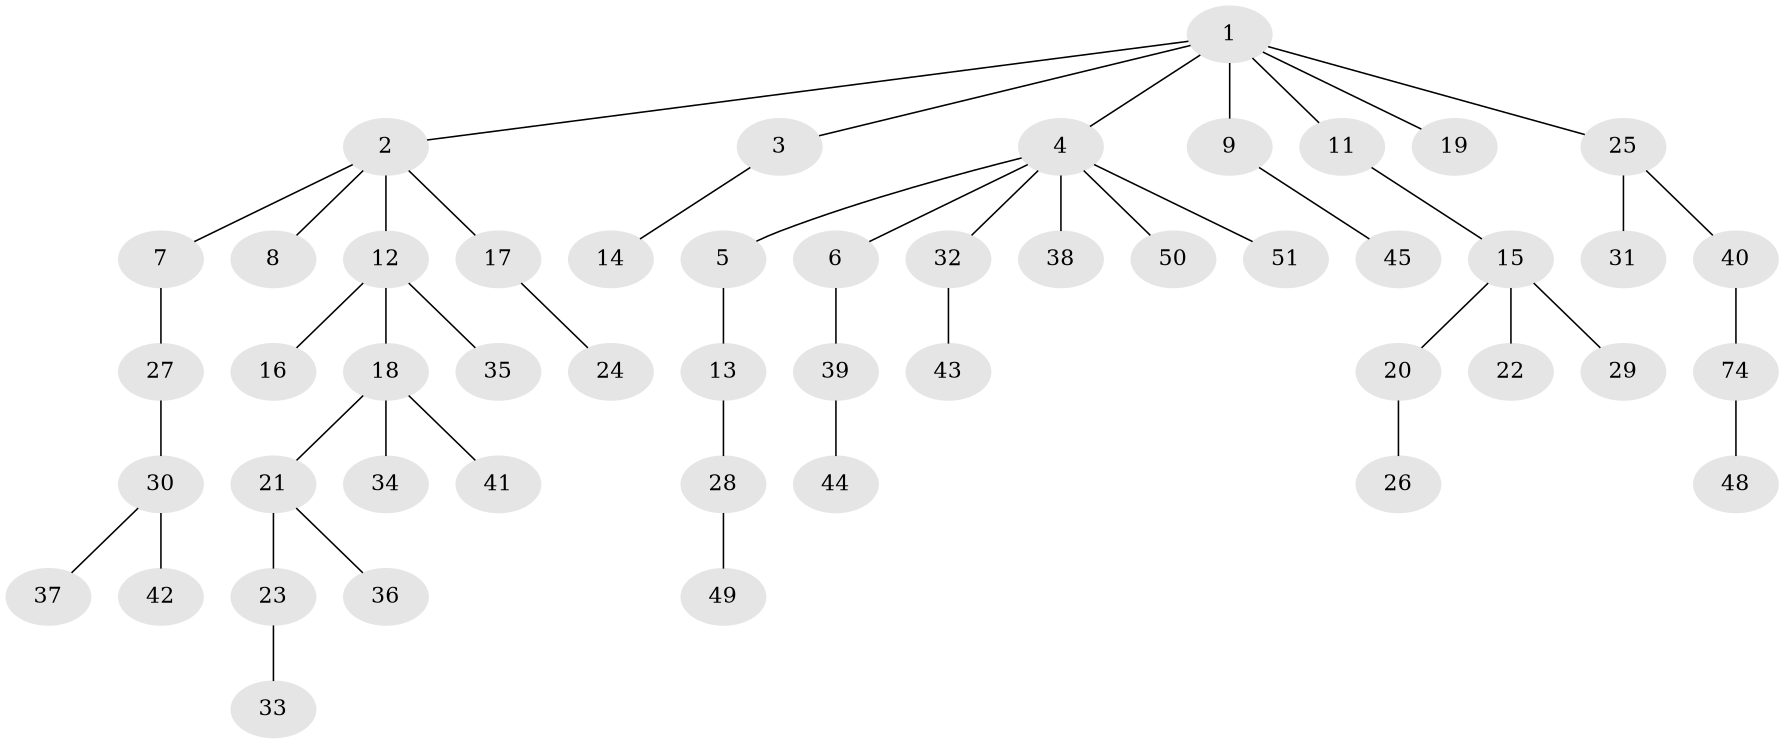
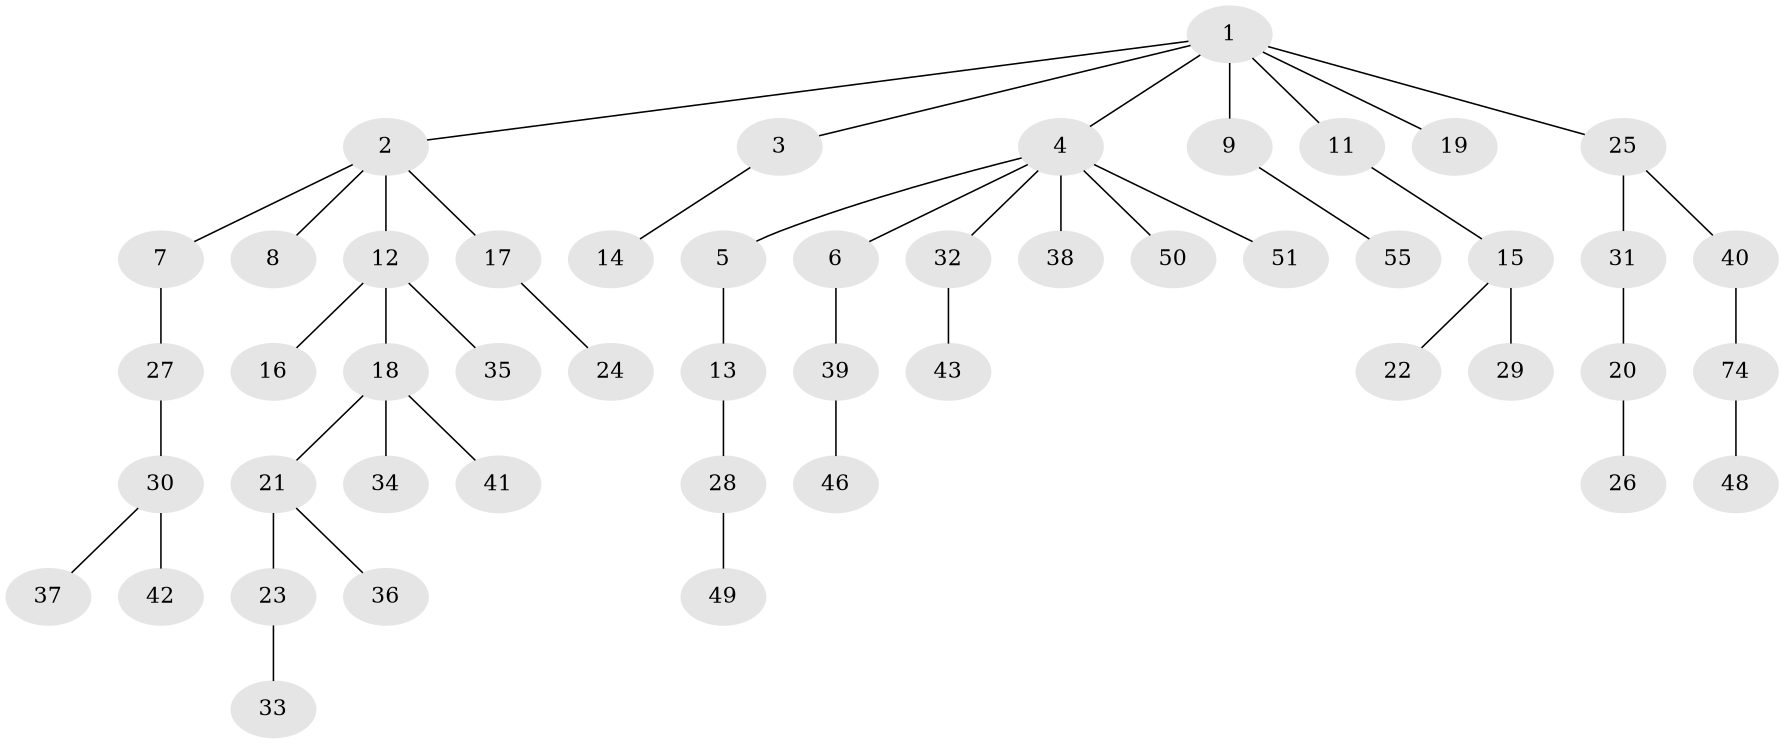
(1398, 259) -> (1398, 259)
(1455, 315) -> (1623, 316)
(836, 484) -> (836, 484)
